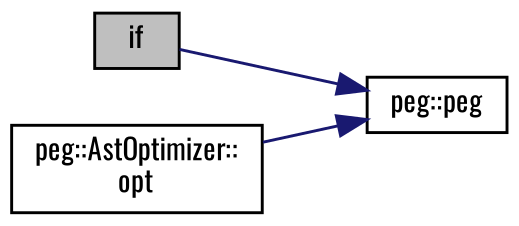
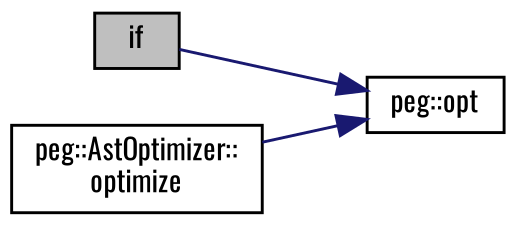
(437, 105) -> (436, 105)
(137, 169) -> (137, 169)
